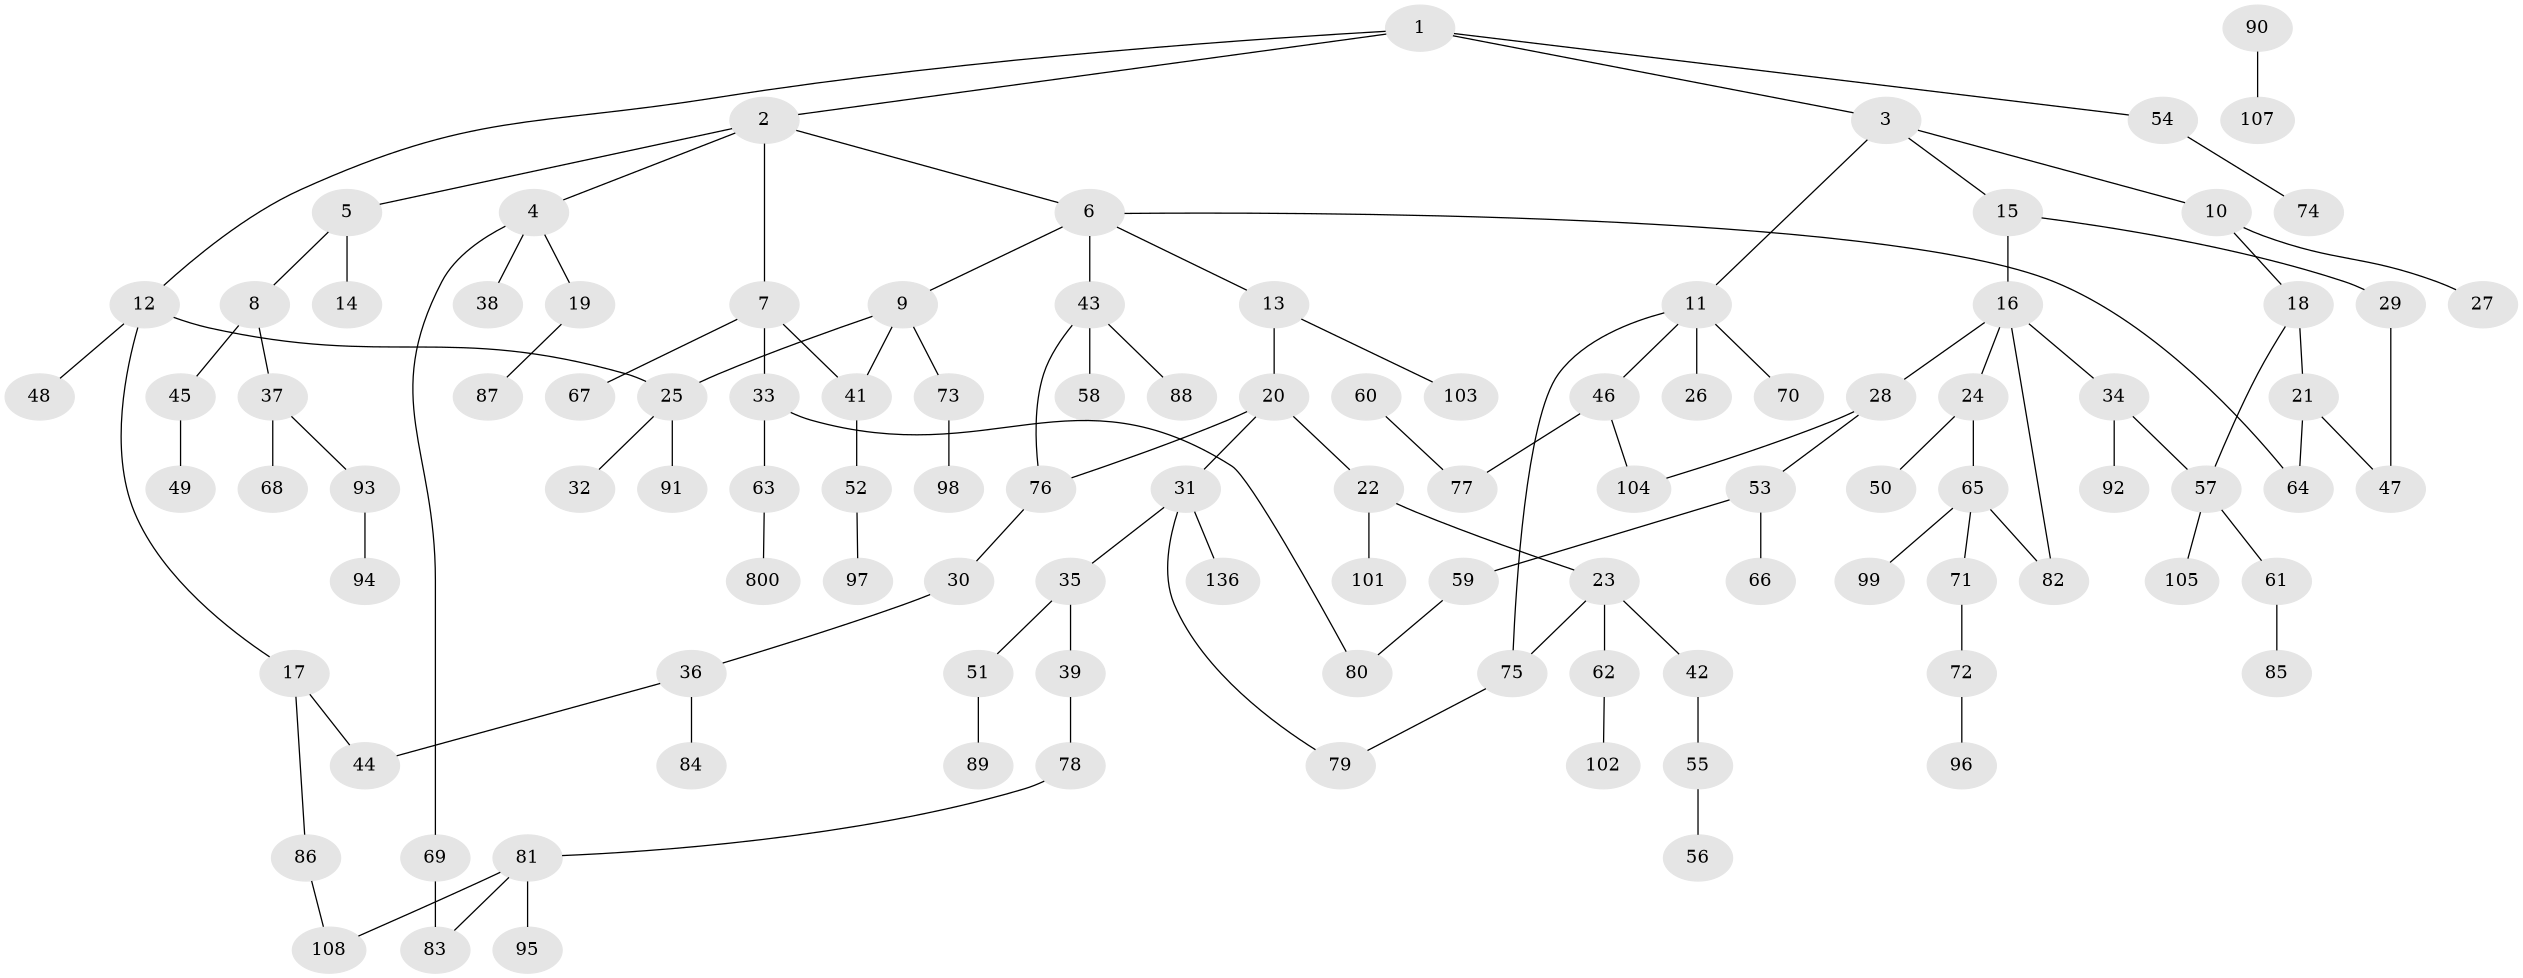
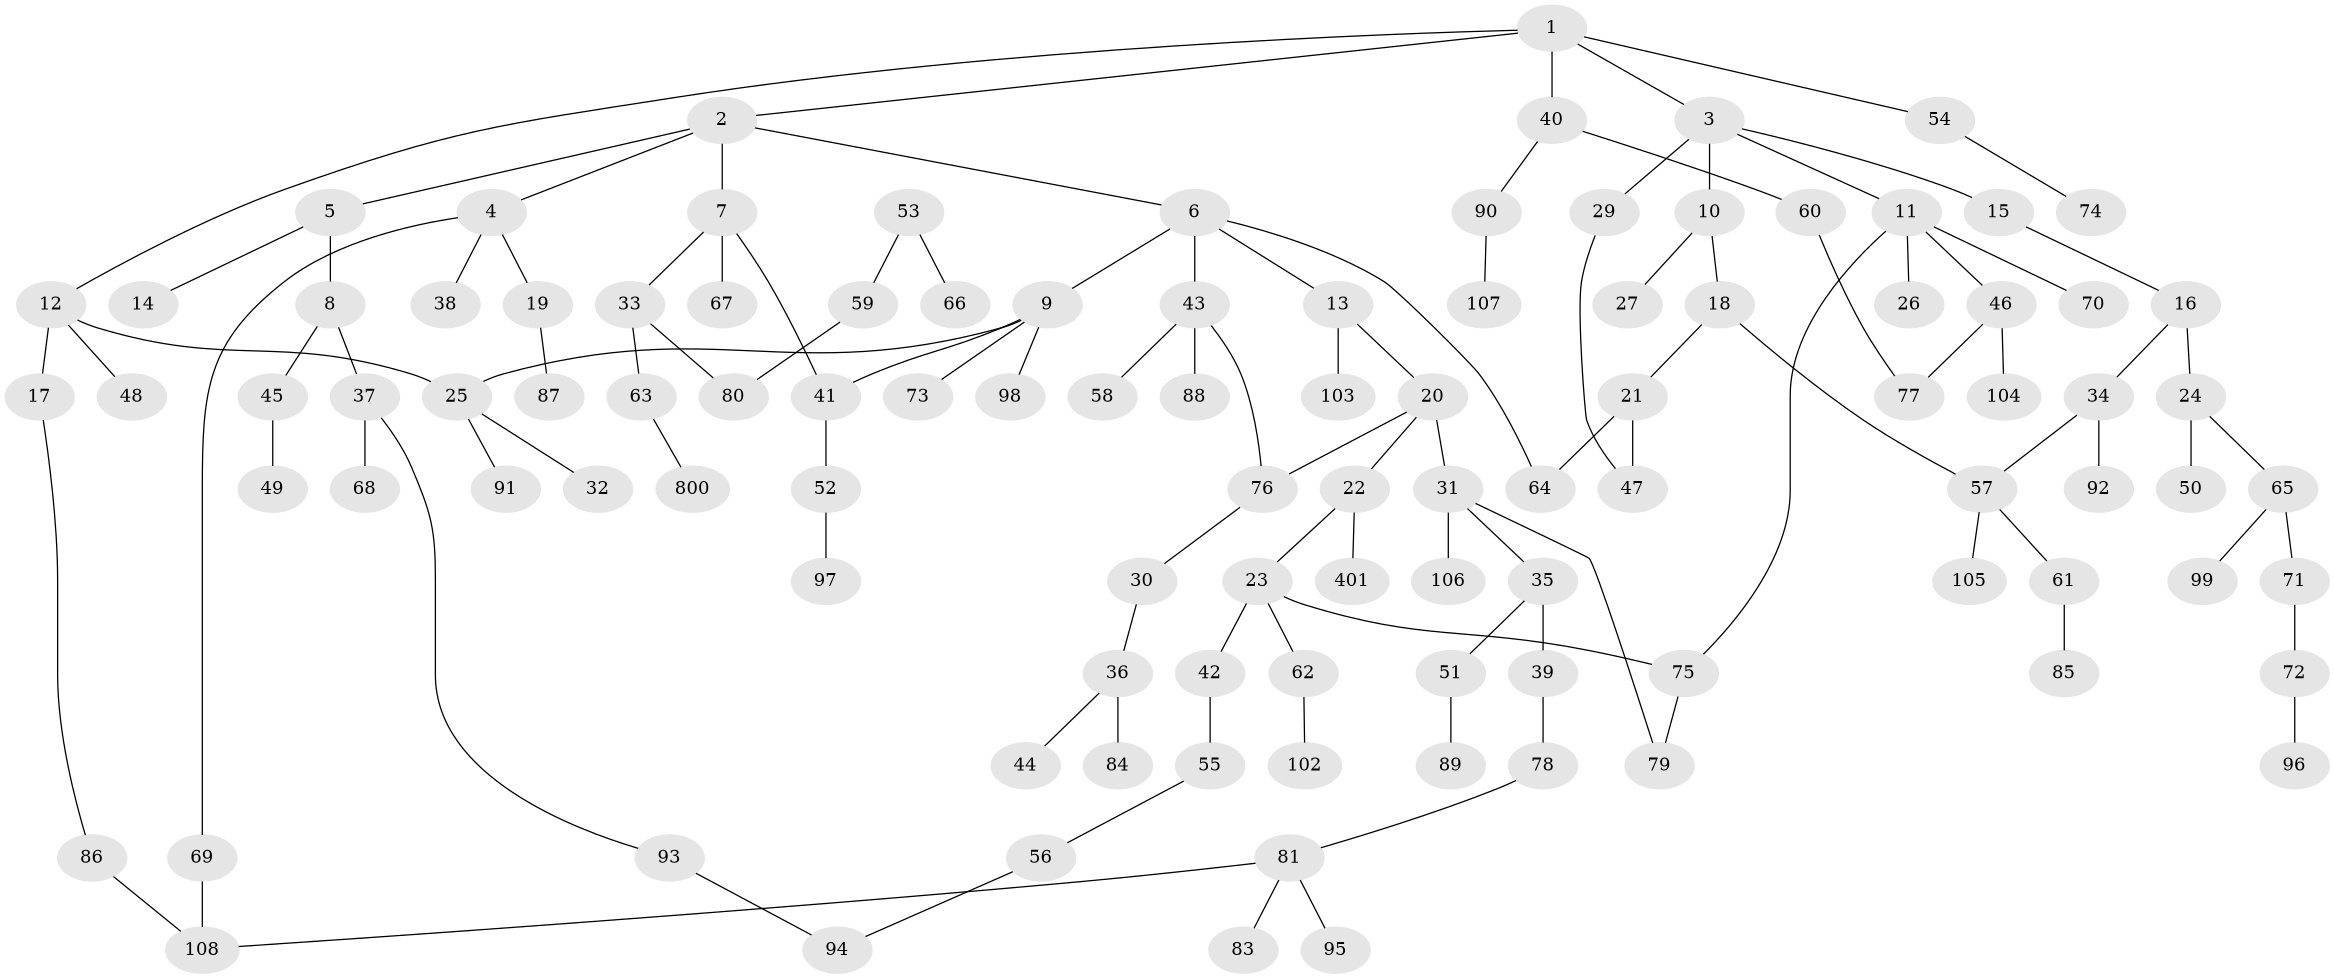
none -> (1552, 120)
(2205, 245) -> (1657, 167)
(1881, 397) -> none
(949, 443) -> (1029, 351)
(1223, 581) -> (1448, 581)
(1369, 581) -> (1352, 581)
(2054, 581) -> none
(330, 720) -> none
none -> (939, 904)
(435, 911) -> (202, 904)
